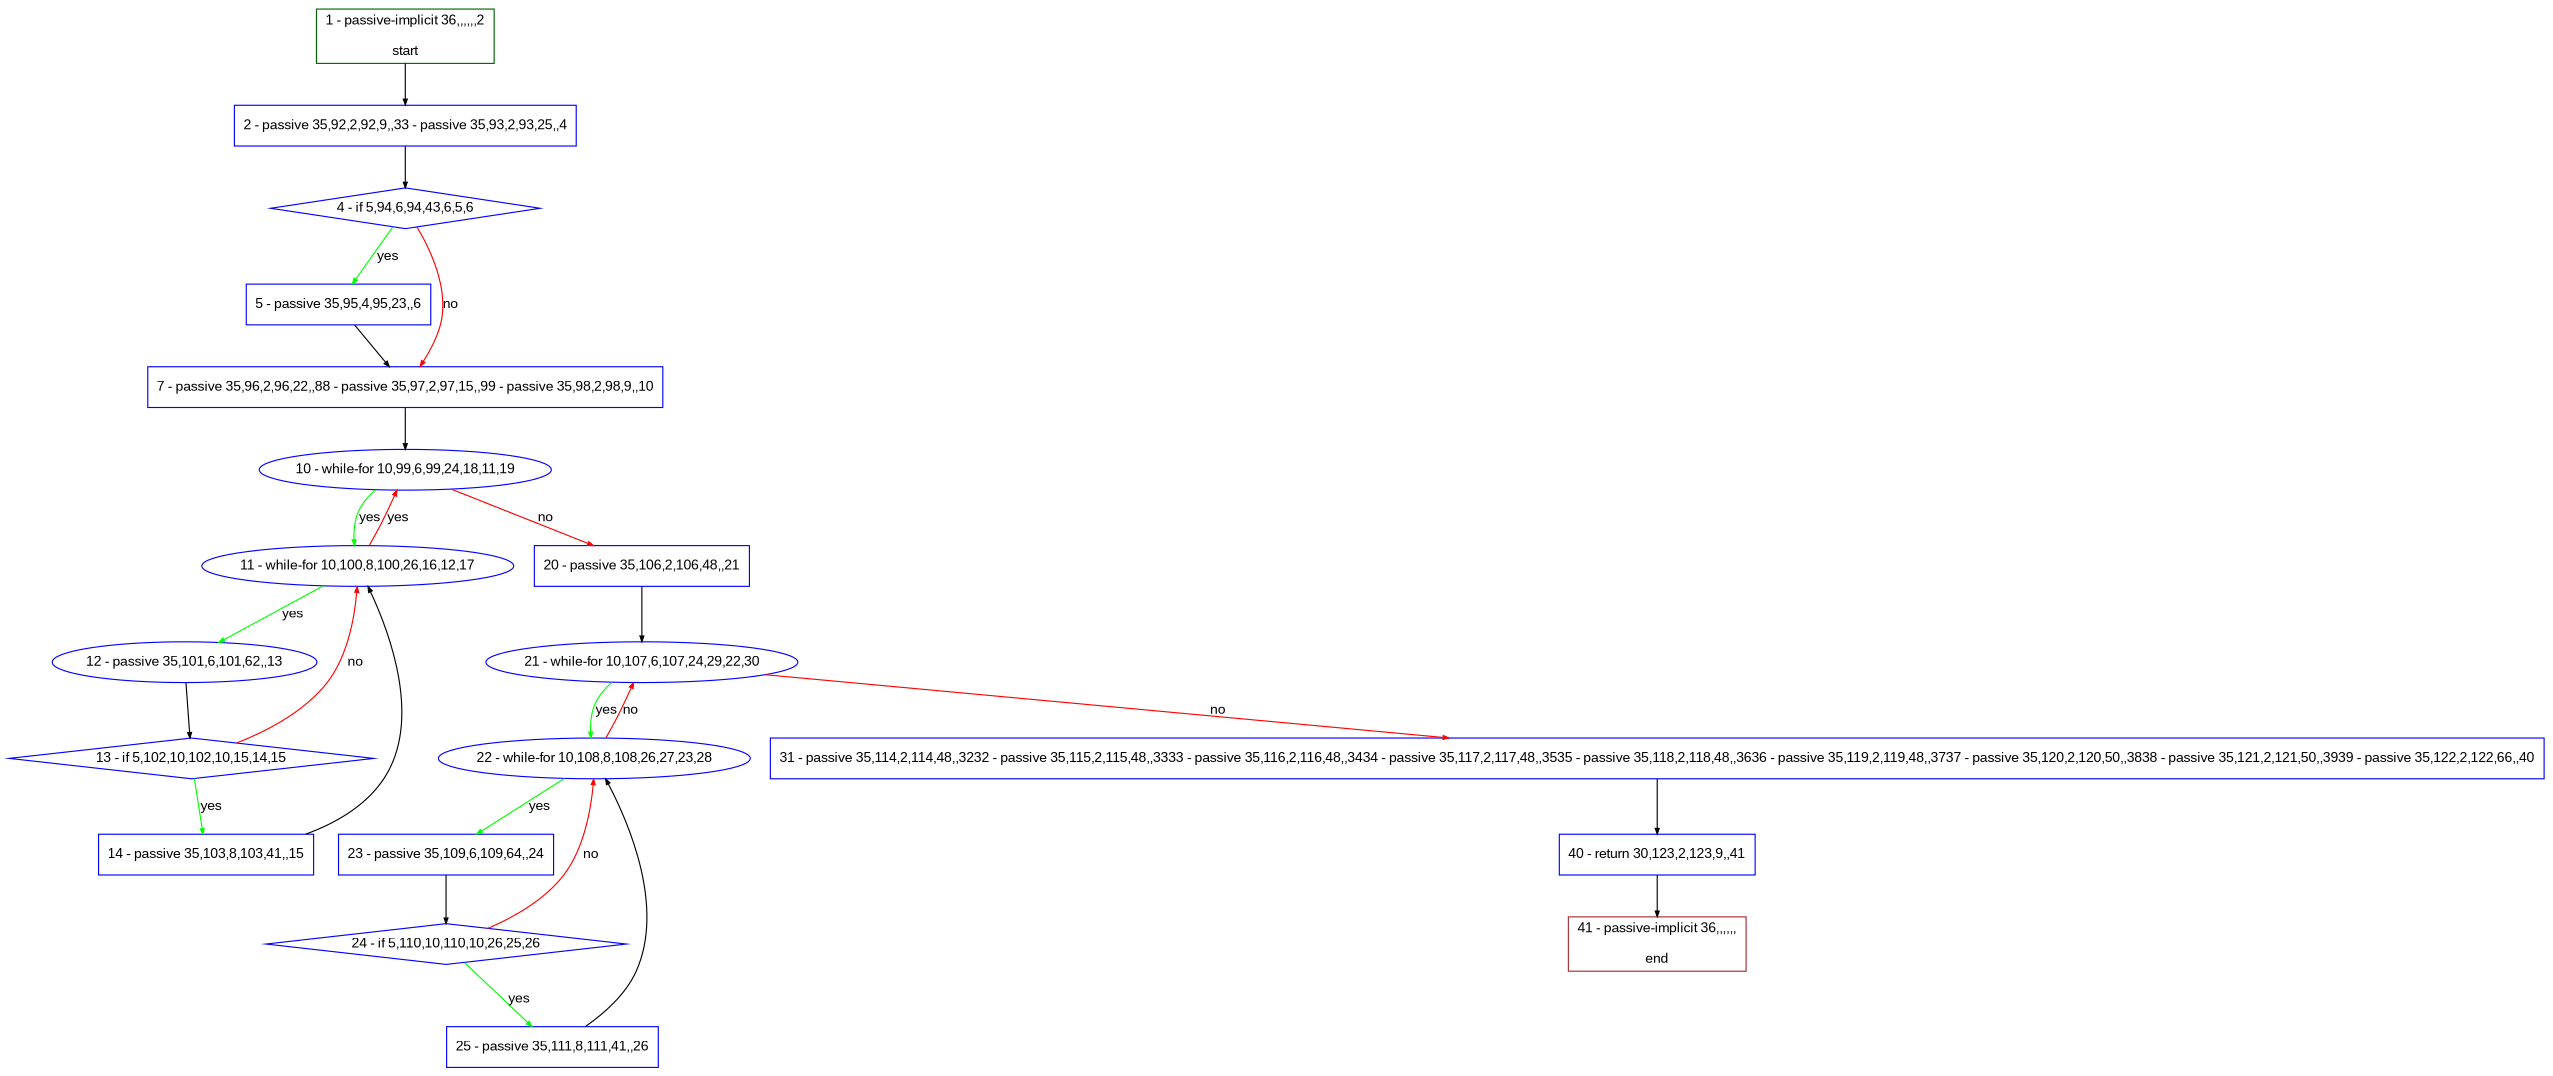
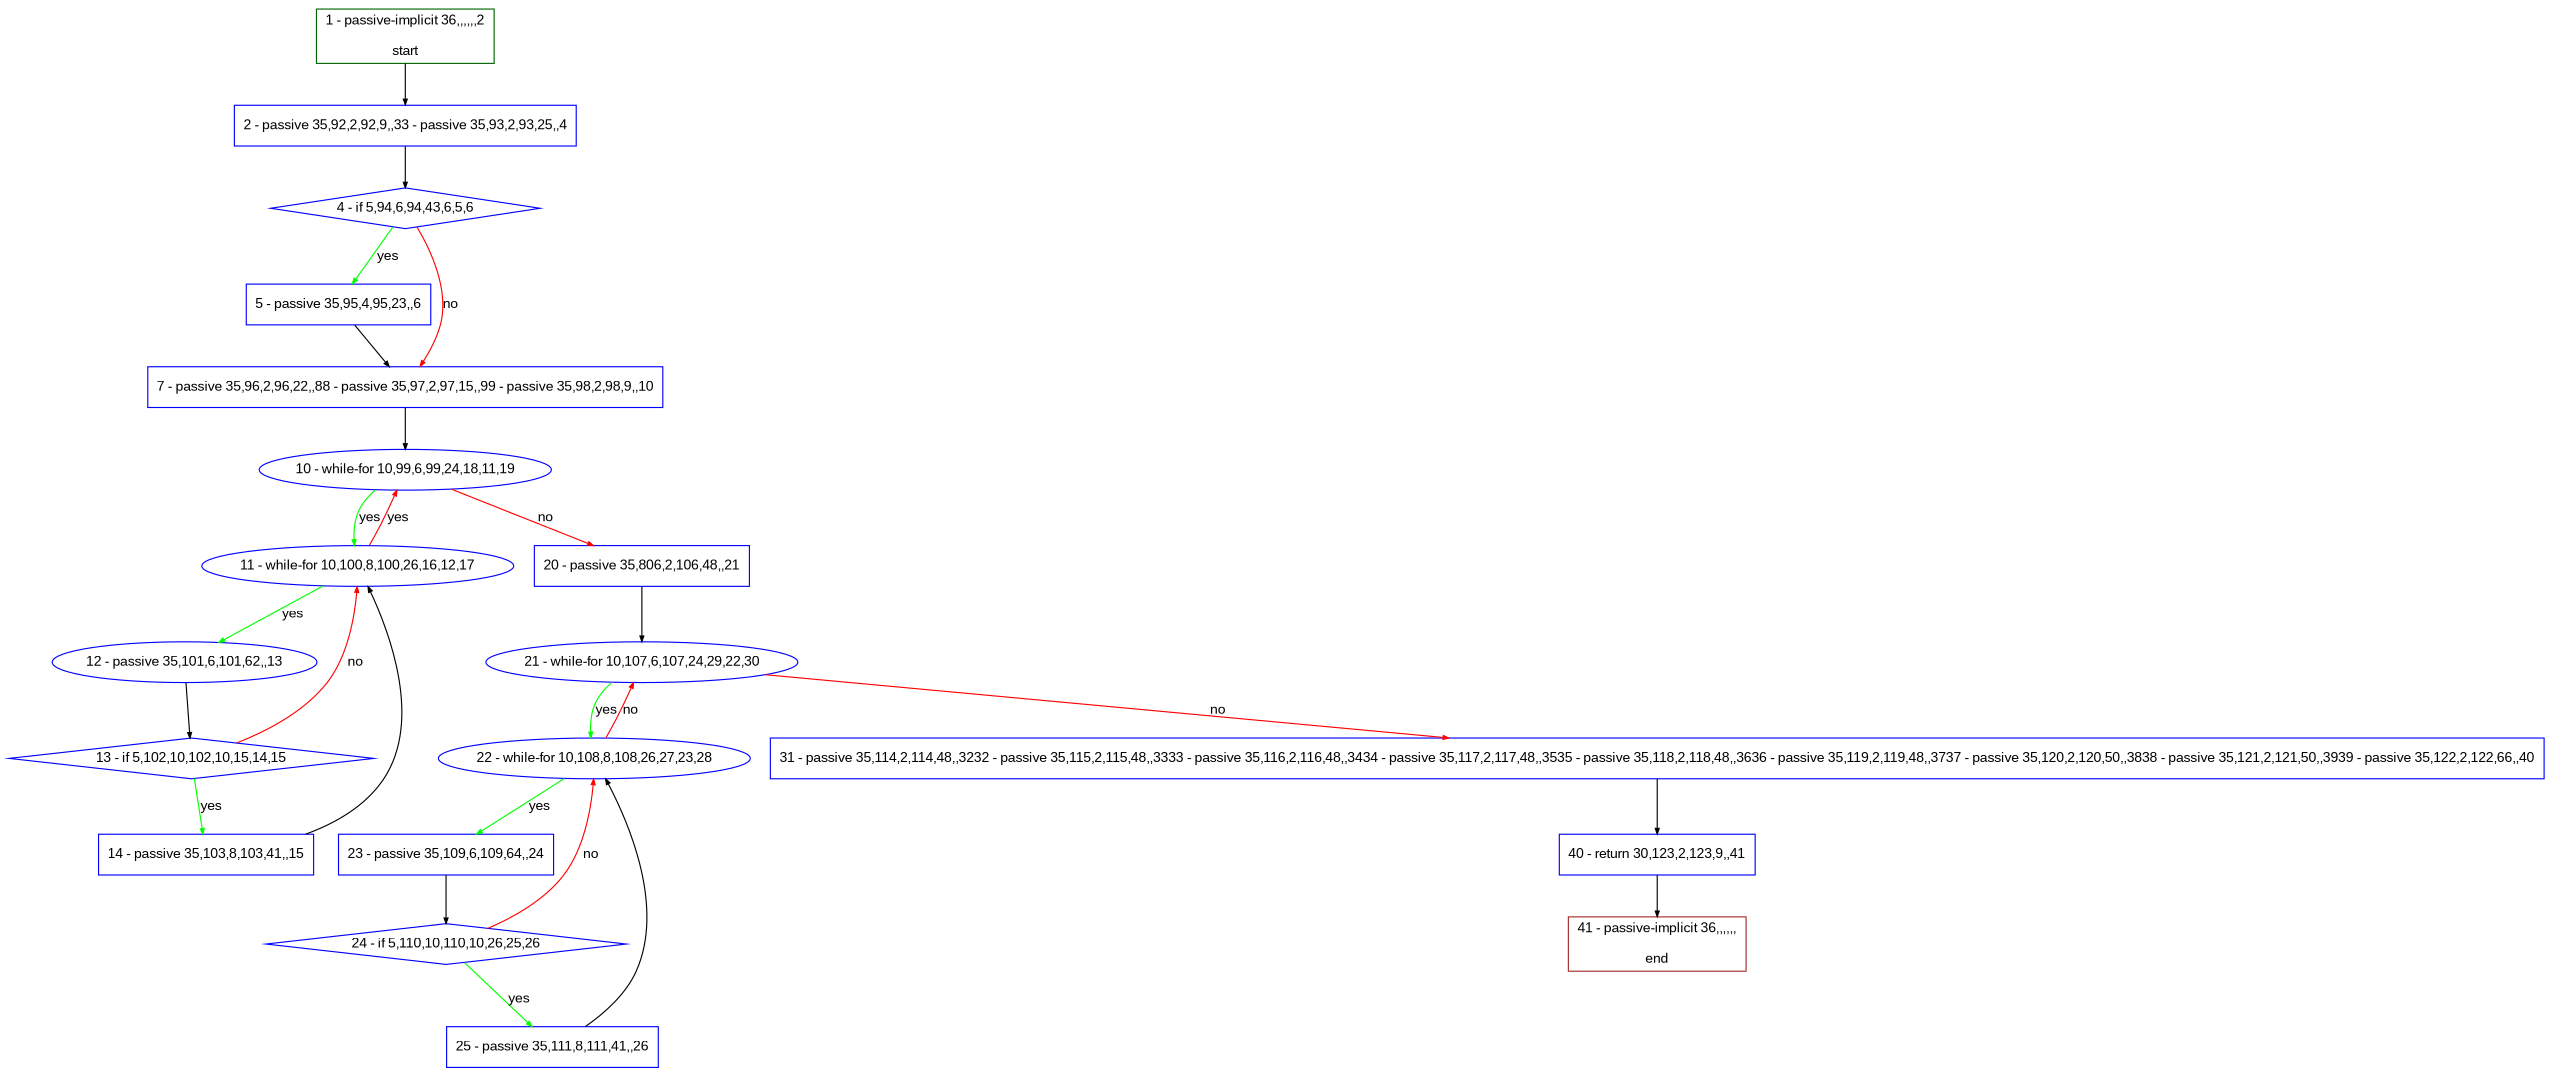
(642, 566) -> (642, 566)
